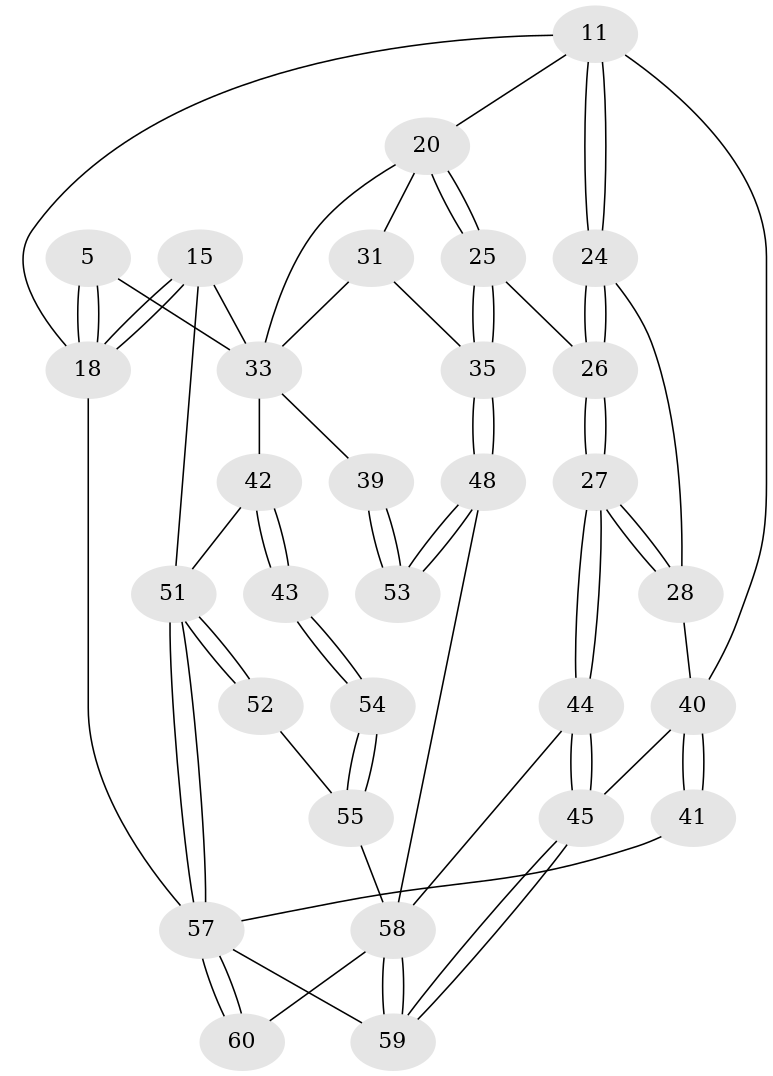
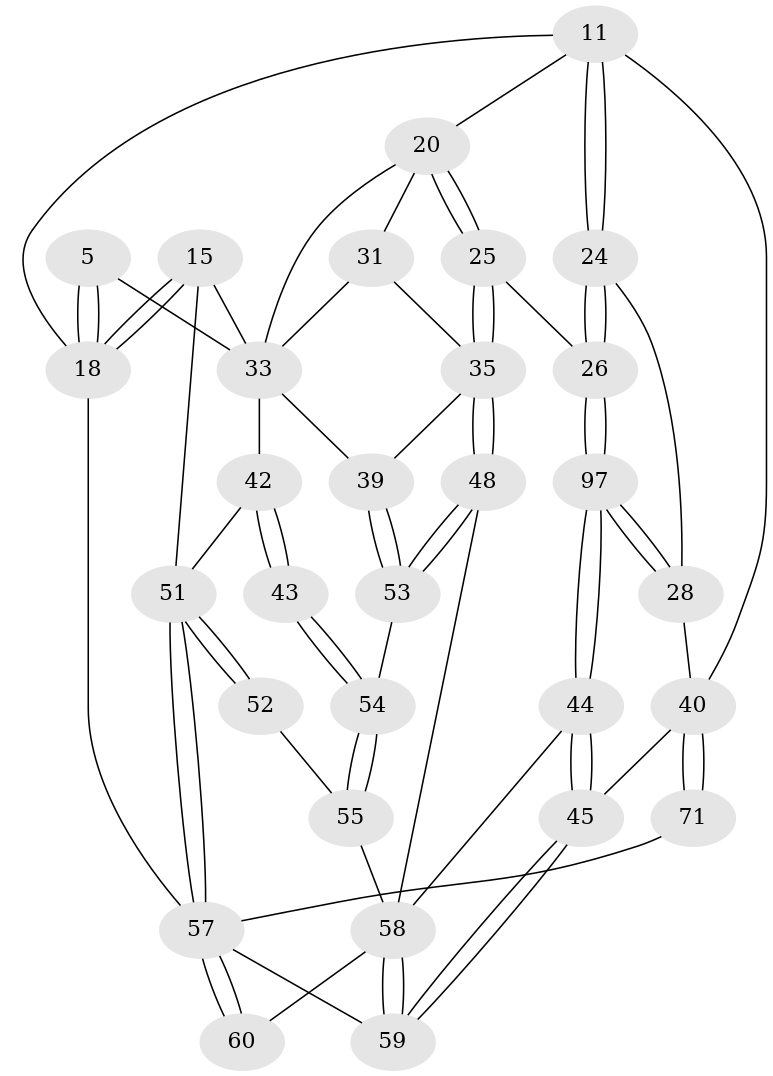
none -> (428, 426)
(595, 482) -> (595, 482)
none -> (385, 650)
(693, 818) -> (693, 818)
